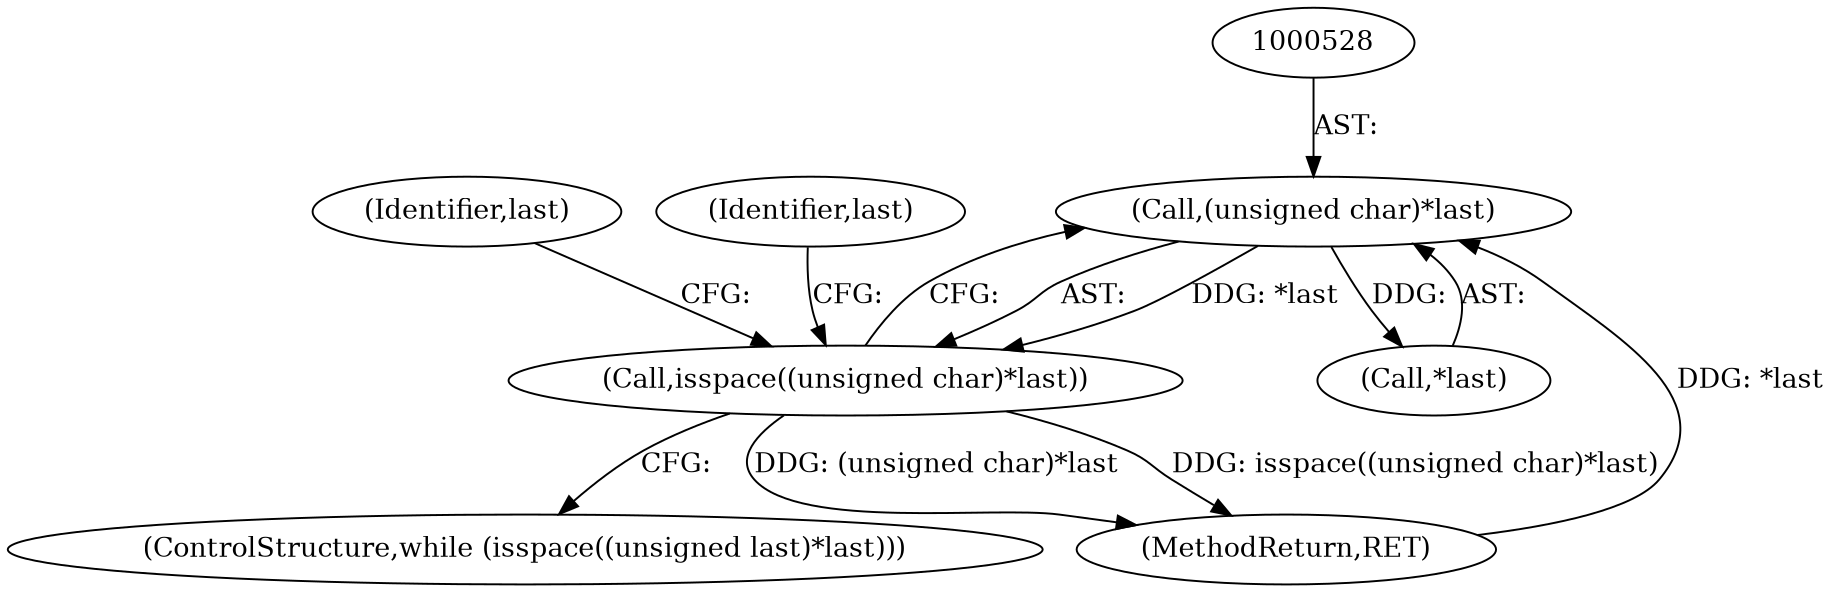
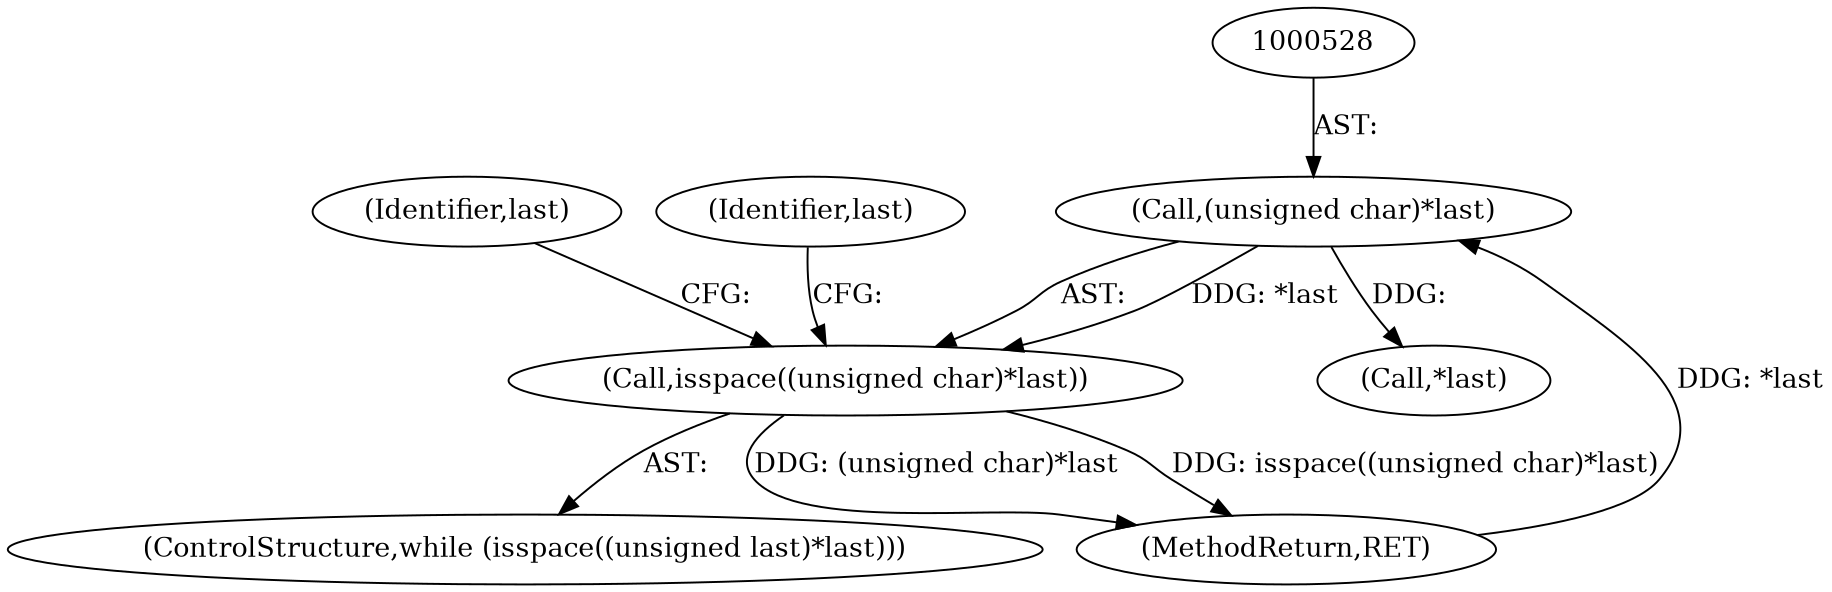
(953, 269) -> none
(1461, 295) -> none
(681, 465) -> (681, 465)
